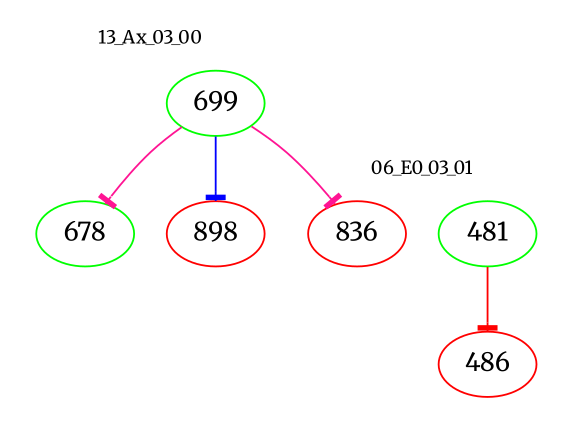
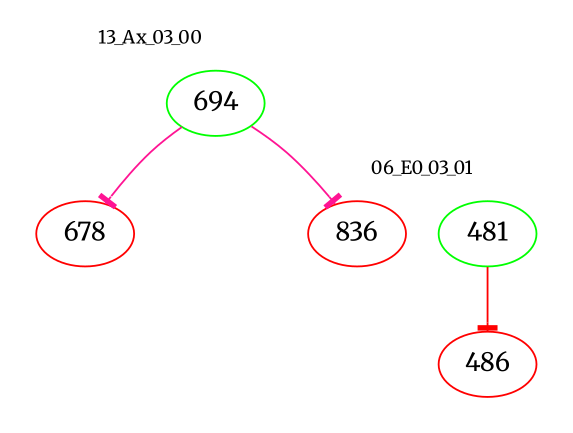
(216, 103) -> (216, 103)
(85, 234) -> (85, 234)
(216, 234) -> none
